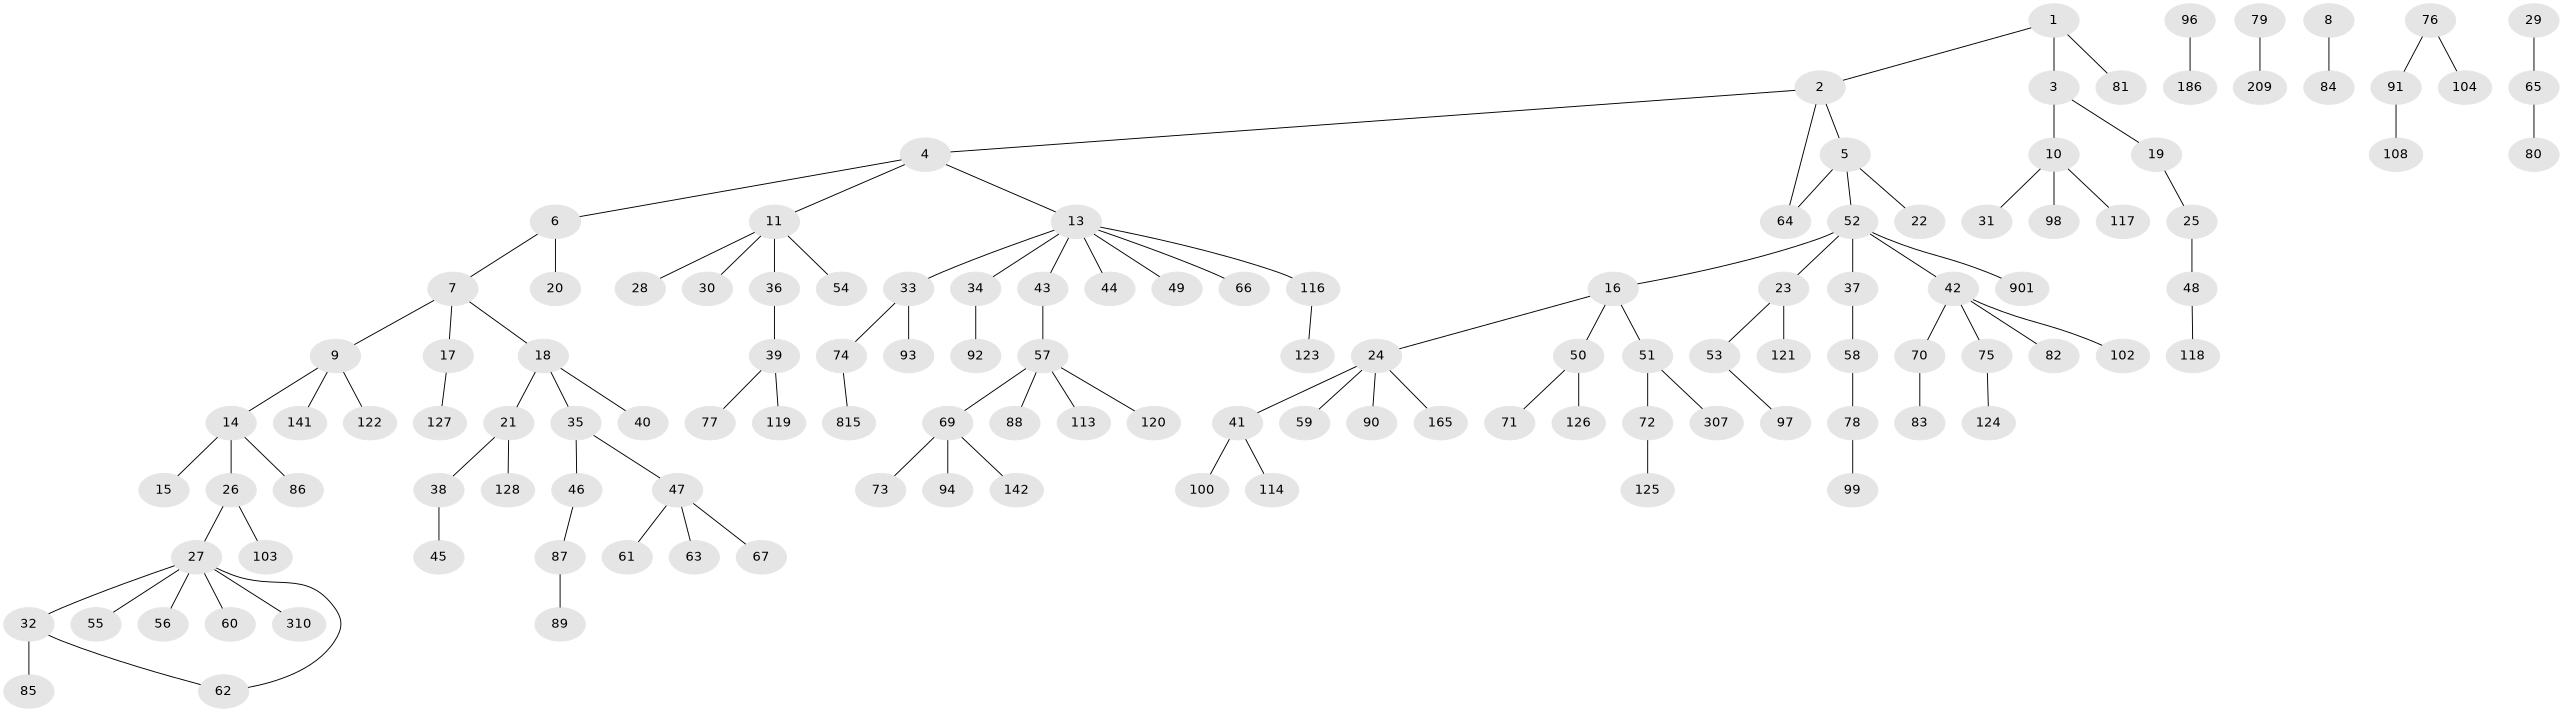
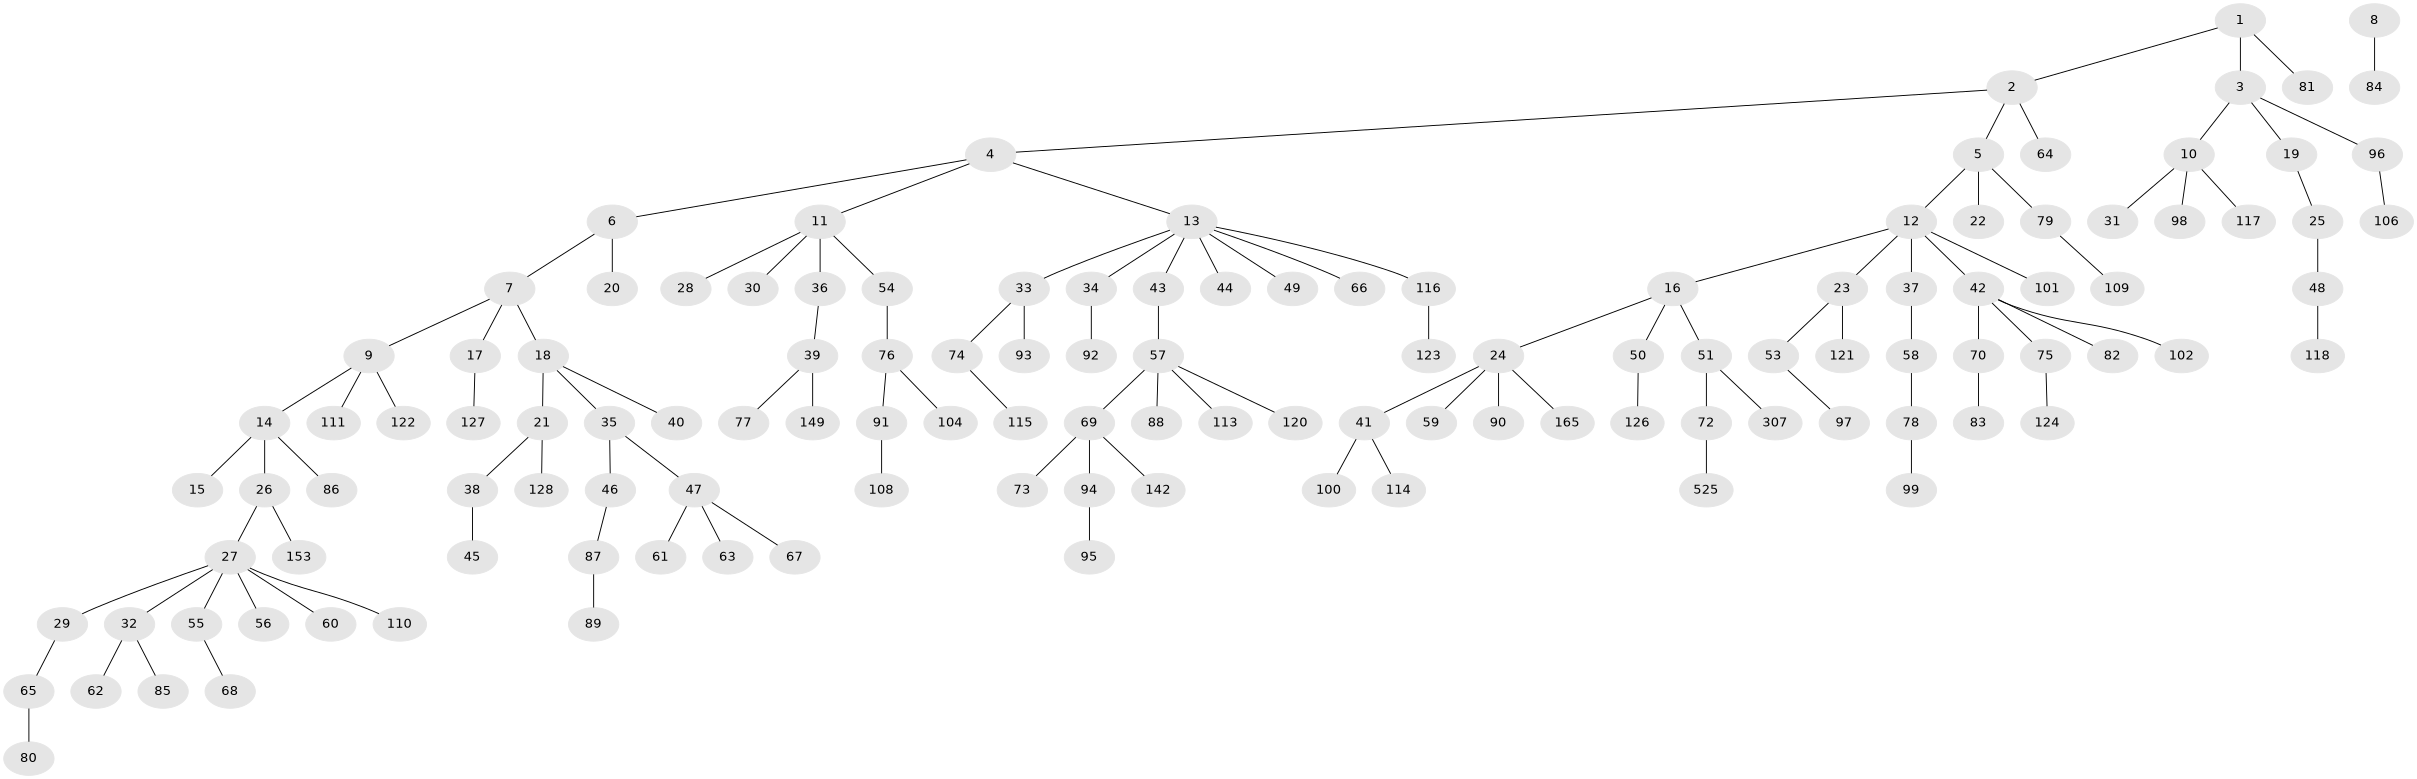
(2190, 88) -> (2387, 222)
(2260, 88) -> (2117, 289)
none -> (2309, 121)
(1815, 188) -> (2012, 188)
(1853, 222) -> (1911, 222)
(2022, 289) -> (2047, 289)
none -> (887, 323)
(300, 423) -> (334, 423)
(779, 423) -> (813, 423)
(849, 423) -> (1020, 423)
(1510, 423) -> none
(1648, 490) -> (1706, 490)
(266, 557) -> (299, 557)
none -> (1089, 557)
(337, 611) -> (145, 588)
(299, 624) -> (400, 624)
none -> (230, 692)
